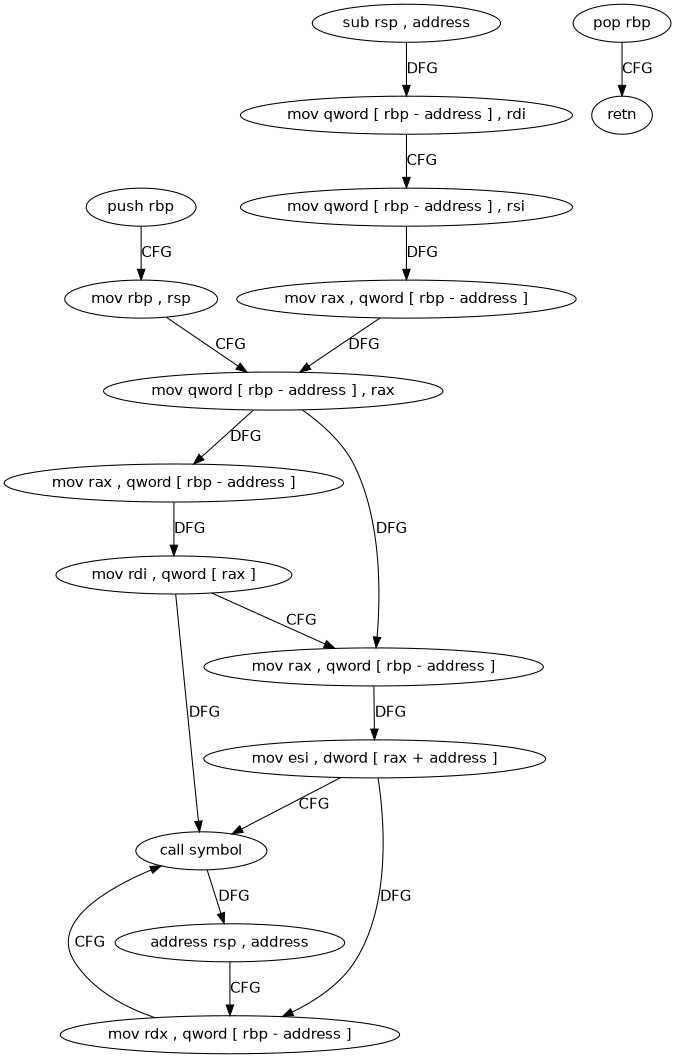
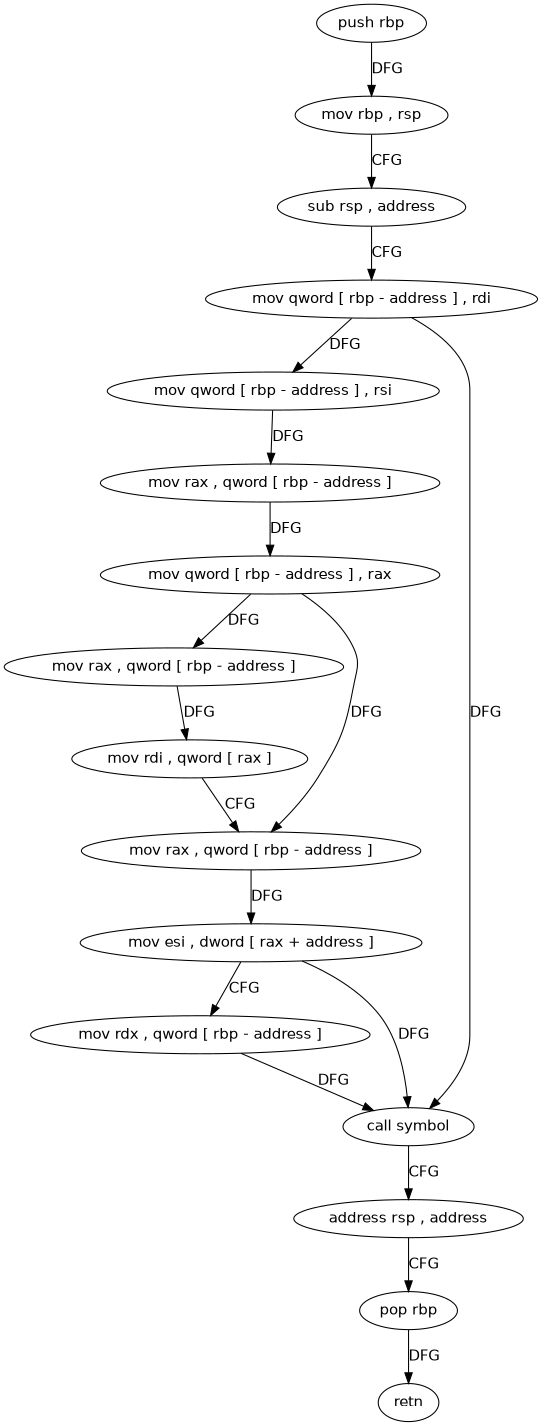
(422, 69) -> (387, 253)
(637, 69) -> (424, 1357)
(422, 161) -> (345, 345)
(156, 253) -> (387, 69)
(202, 342) -> (372, 156)
(187, 708) -> (470, 701)
(314, 805) -> (414, 1035)
(234, 897) -> (424, 1173)
(396, 897) -> (244, 989)
(90, 943) -> (334, 1081)
(230, 983) -> (409, 1259)
